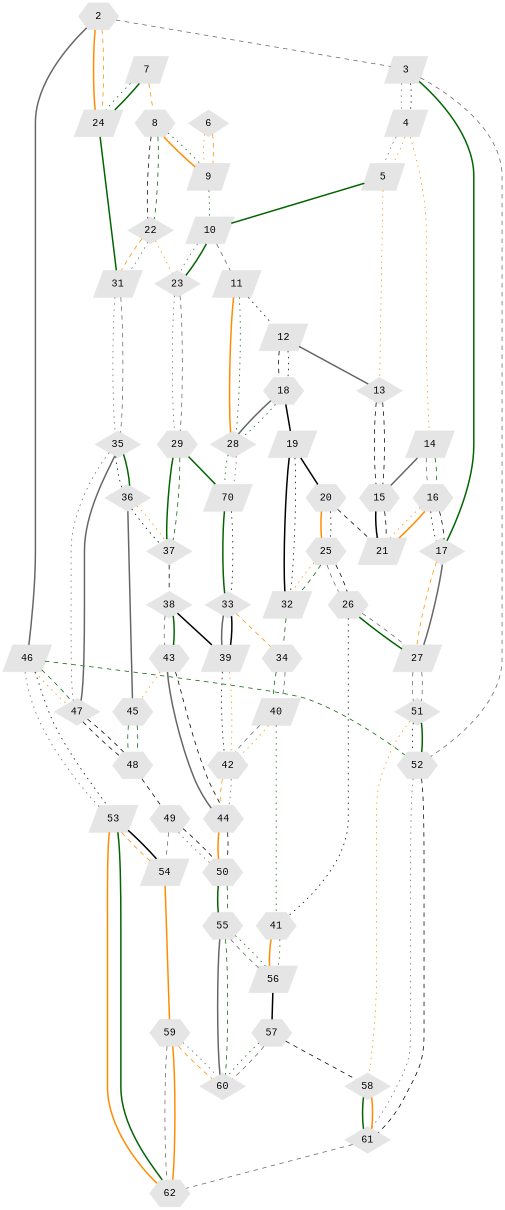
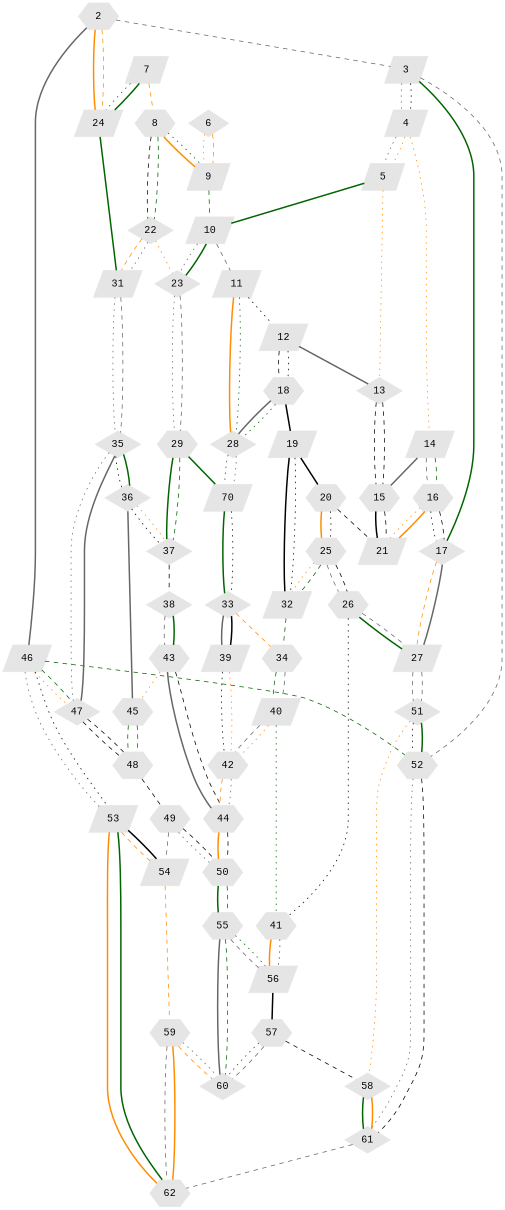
(209, 204) -> (209, 204)
(195, 629) -> none
(167, 953) -> (167, 953)
